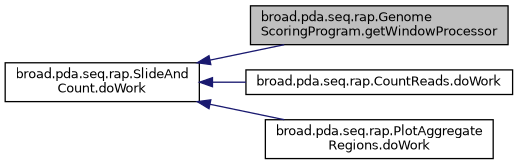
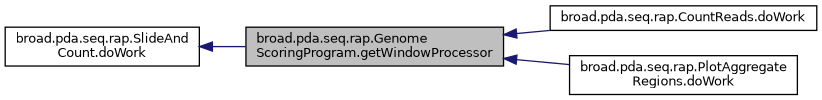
(229, 82) -> (533, 32)
(247, 112) -> (543, 62)
